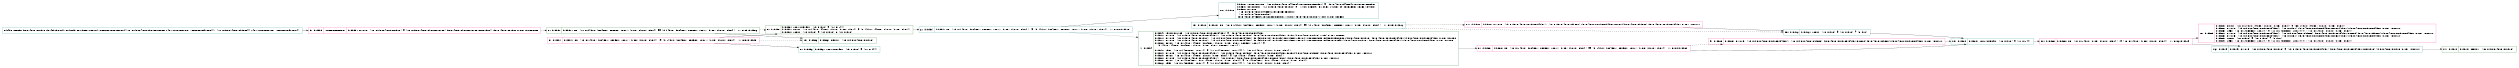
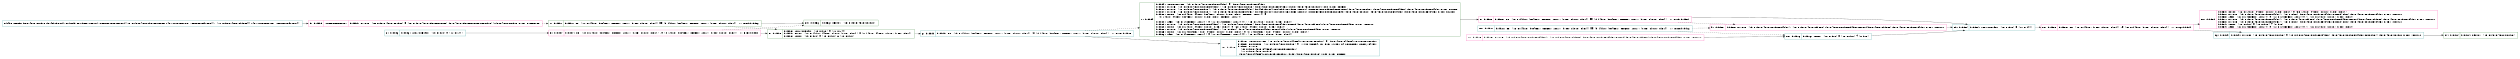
(1434, 25) -> (1700, 28)
(335, 30) -> (336, 23)
(756, 45) -> (506, 33)
